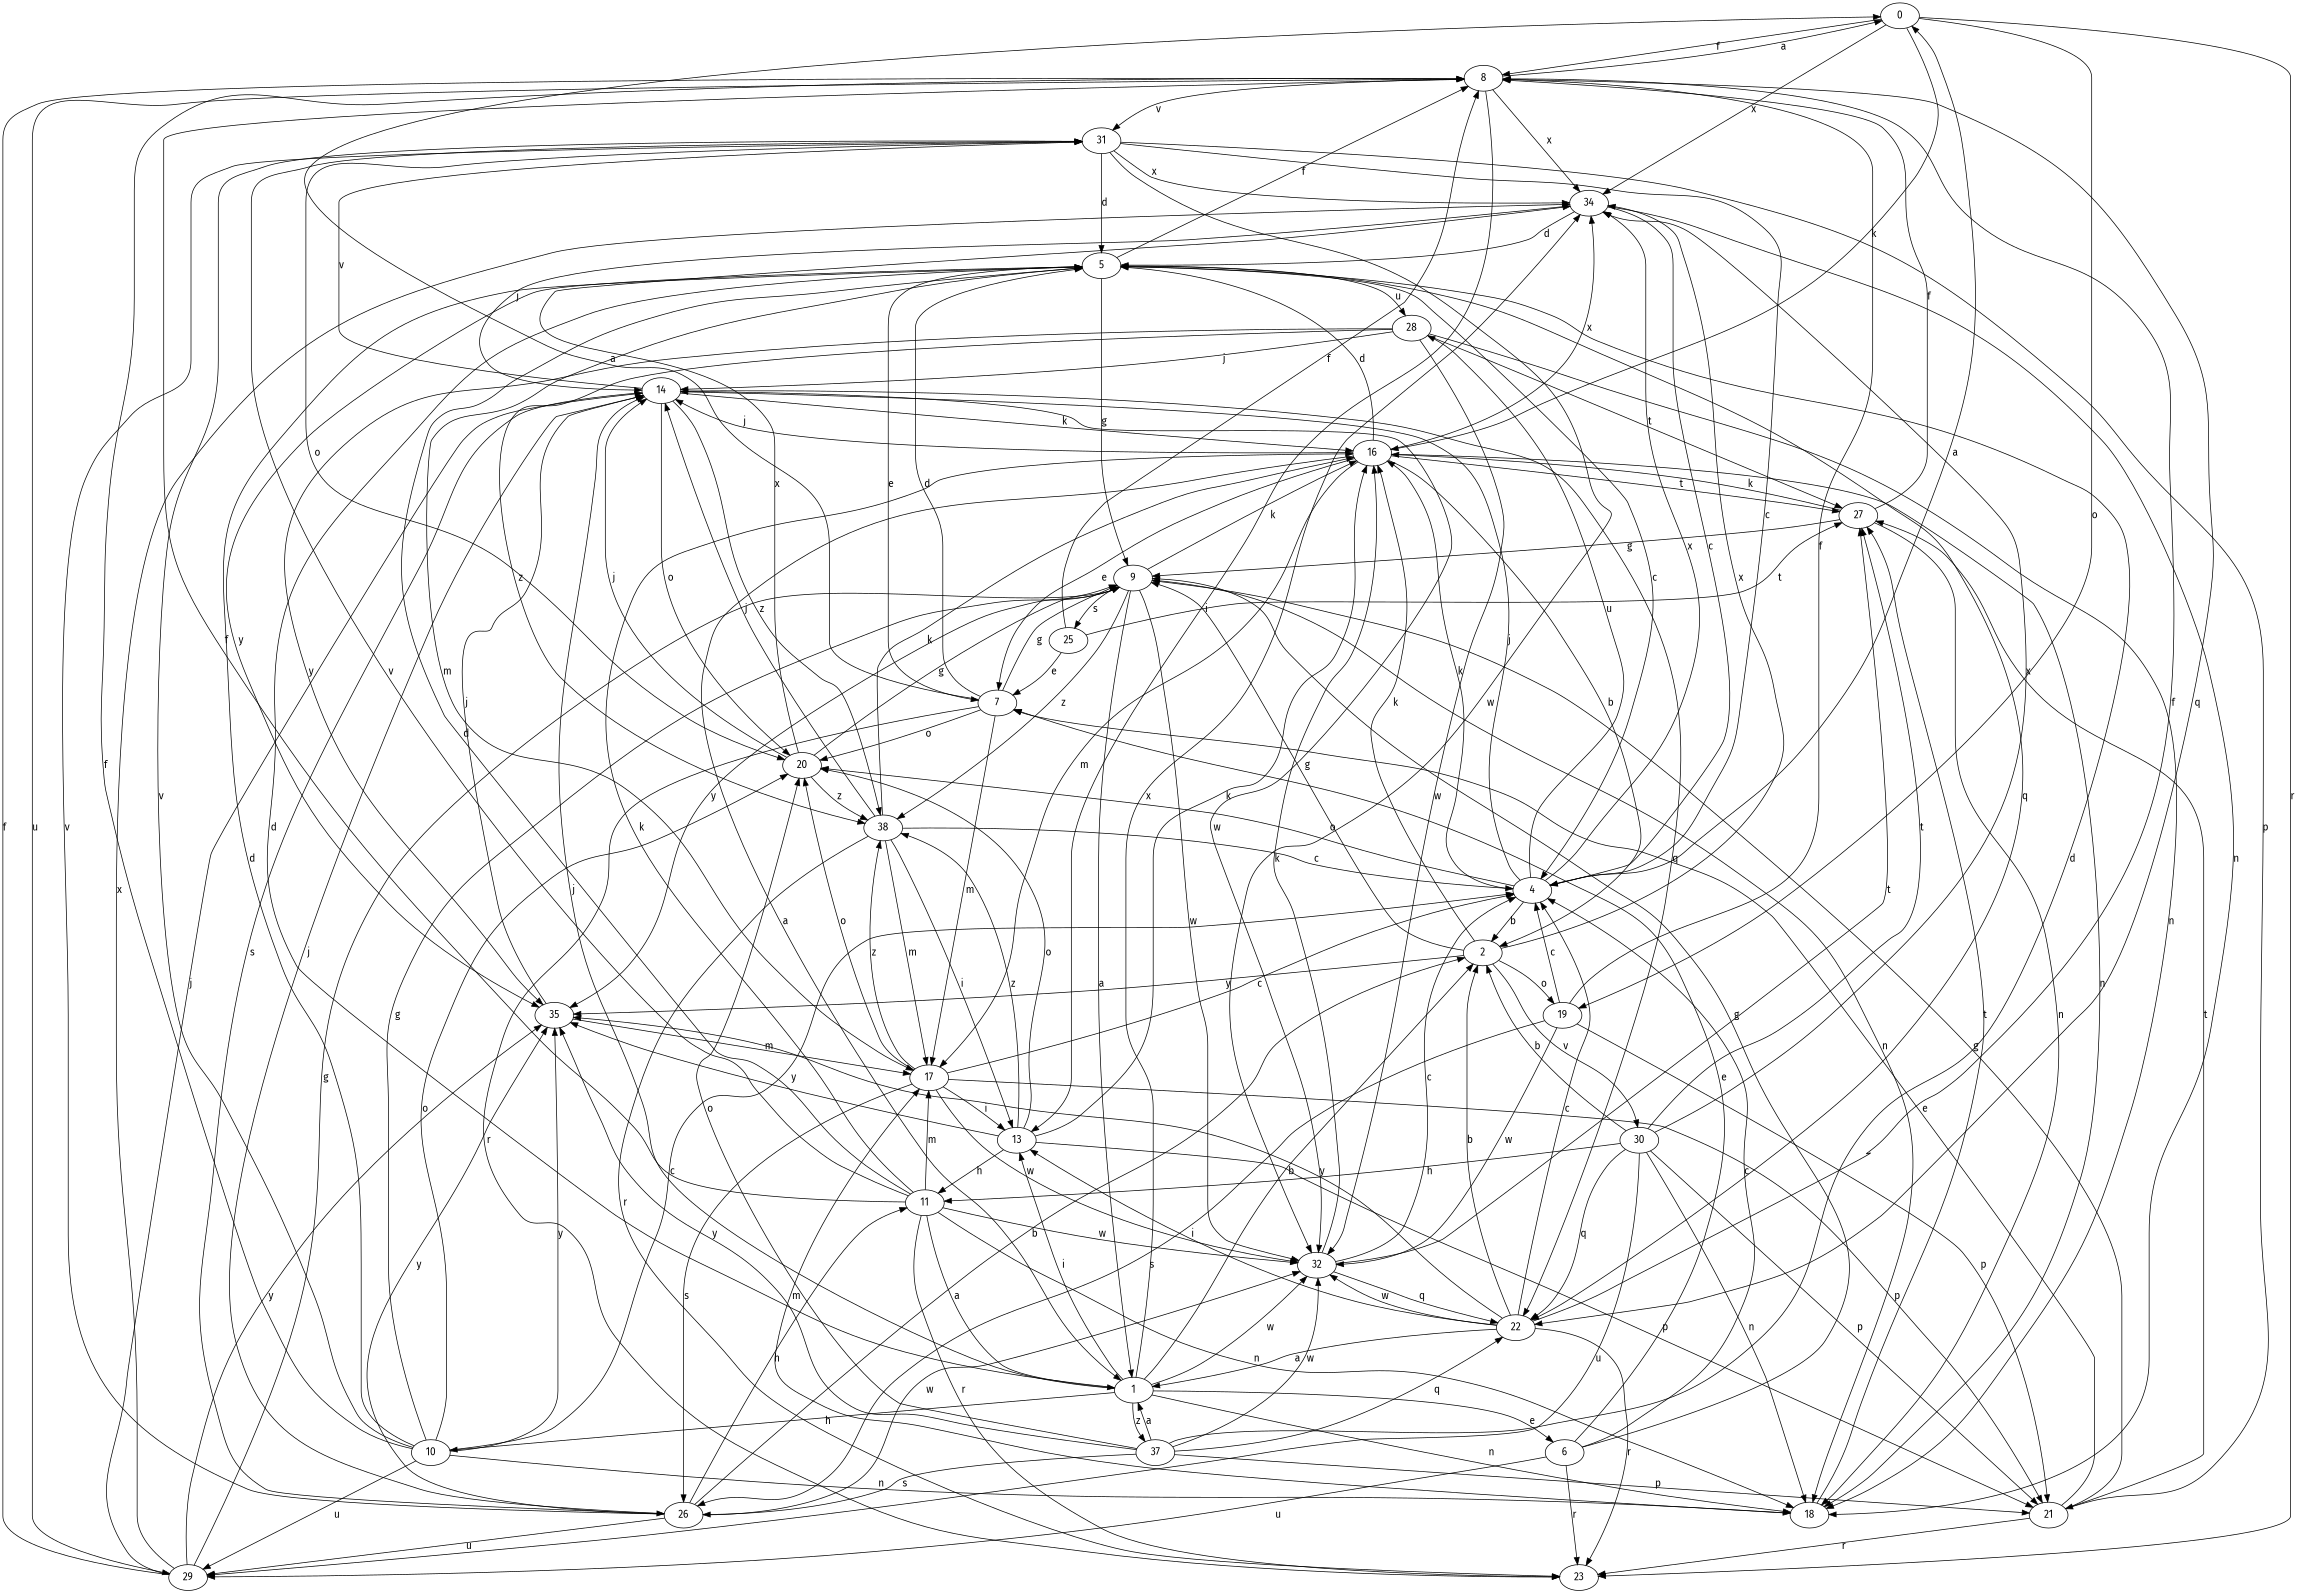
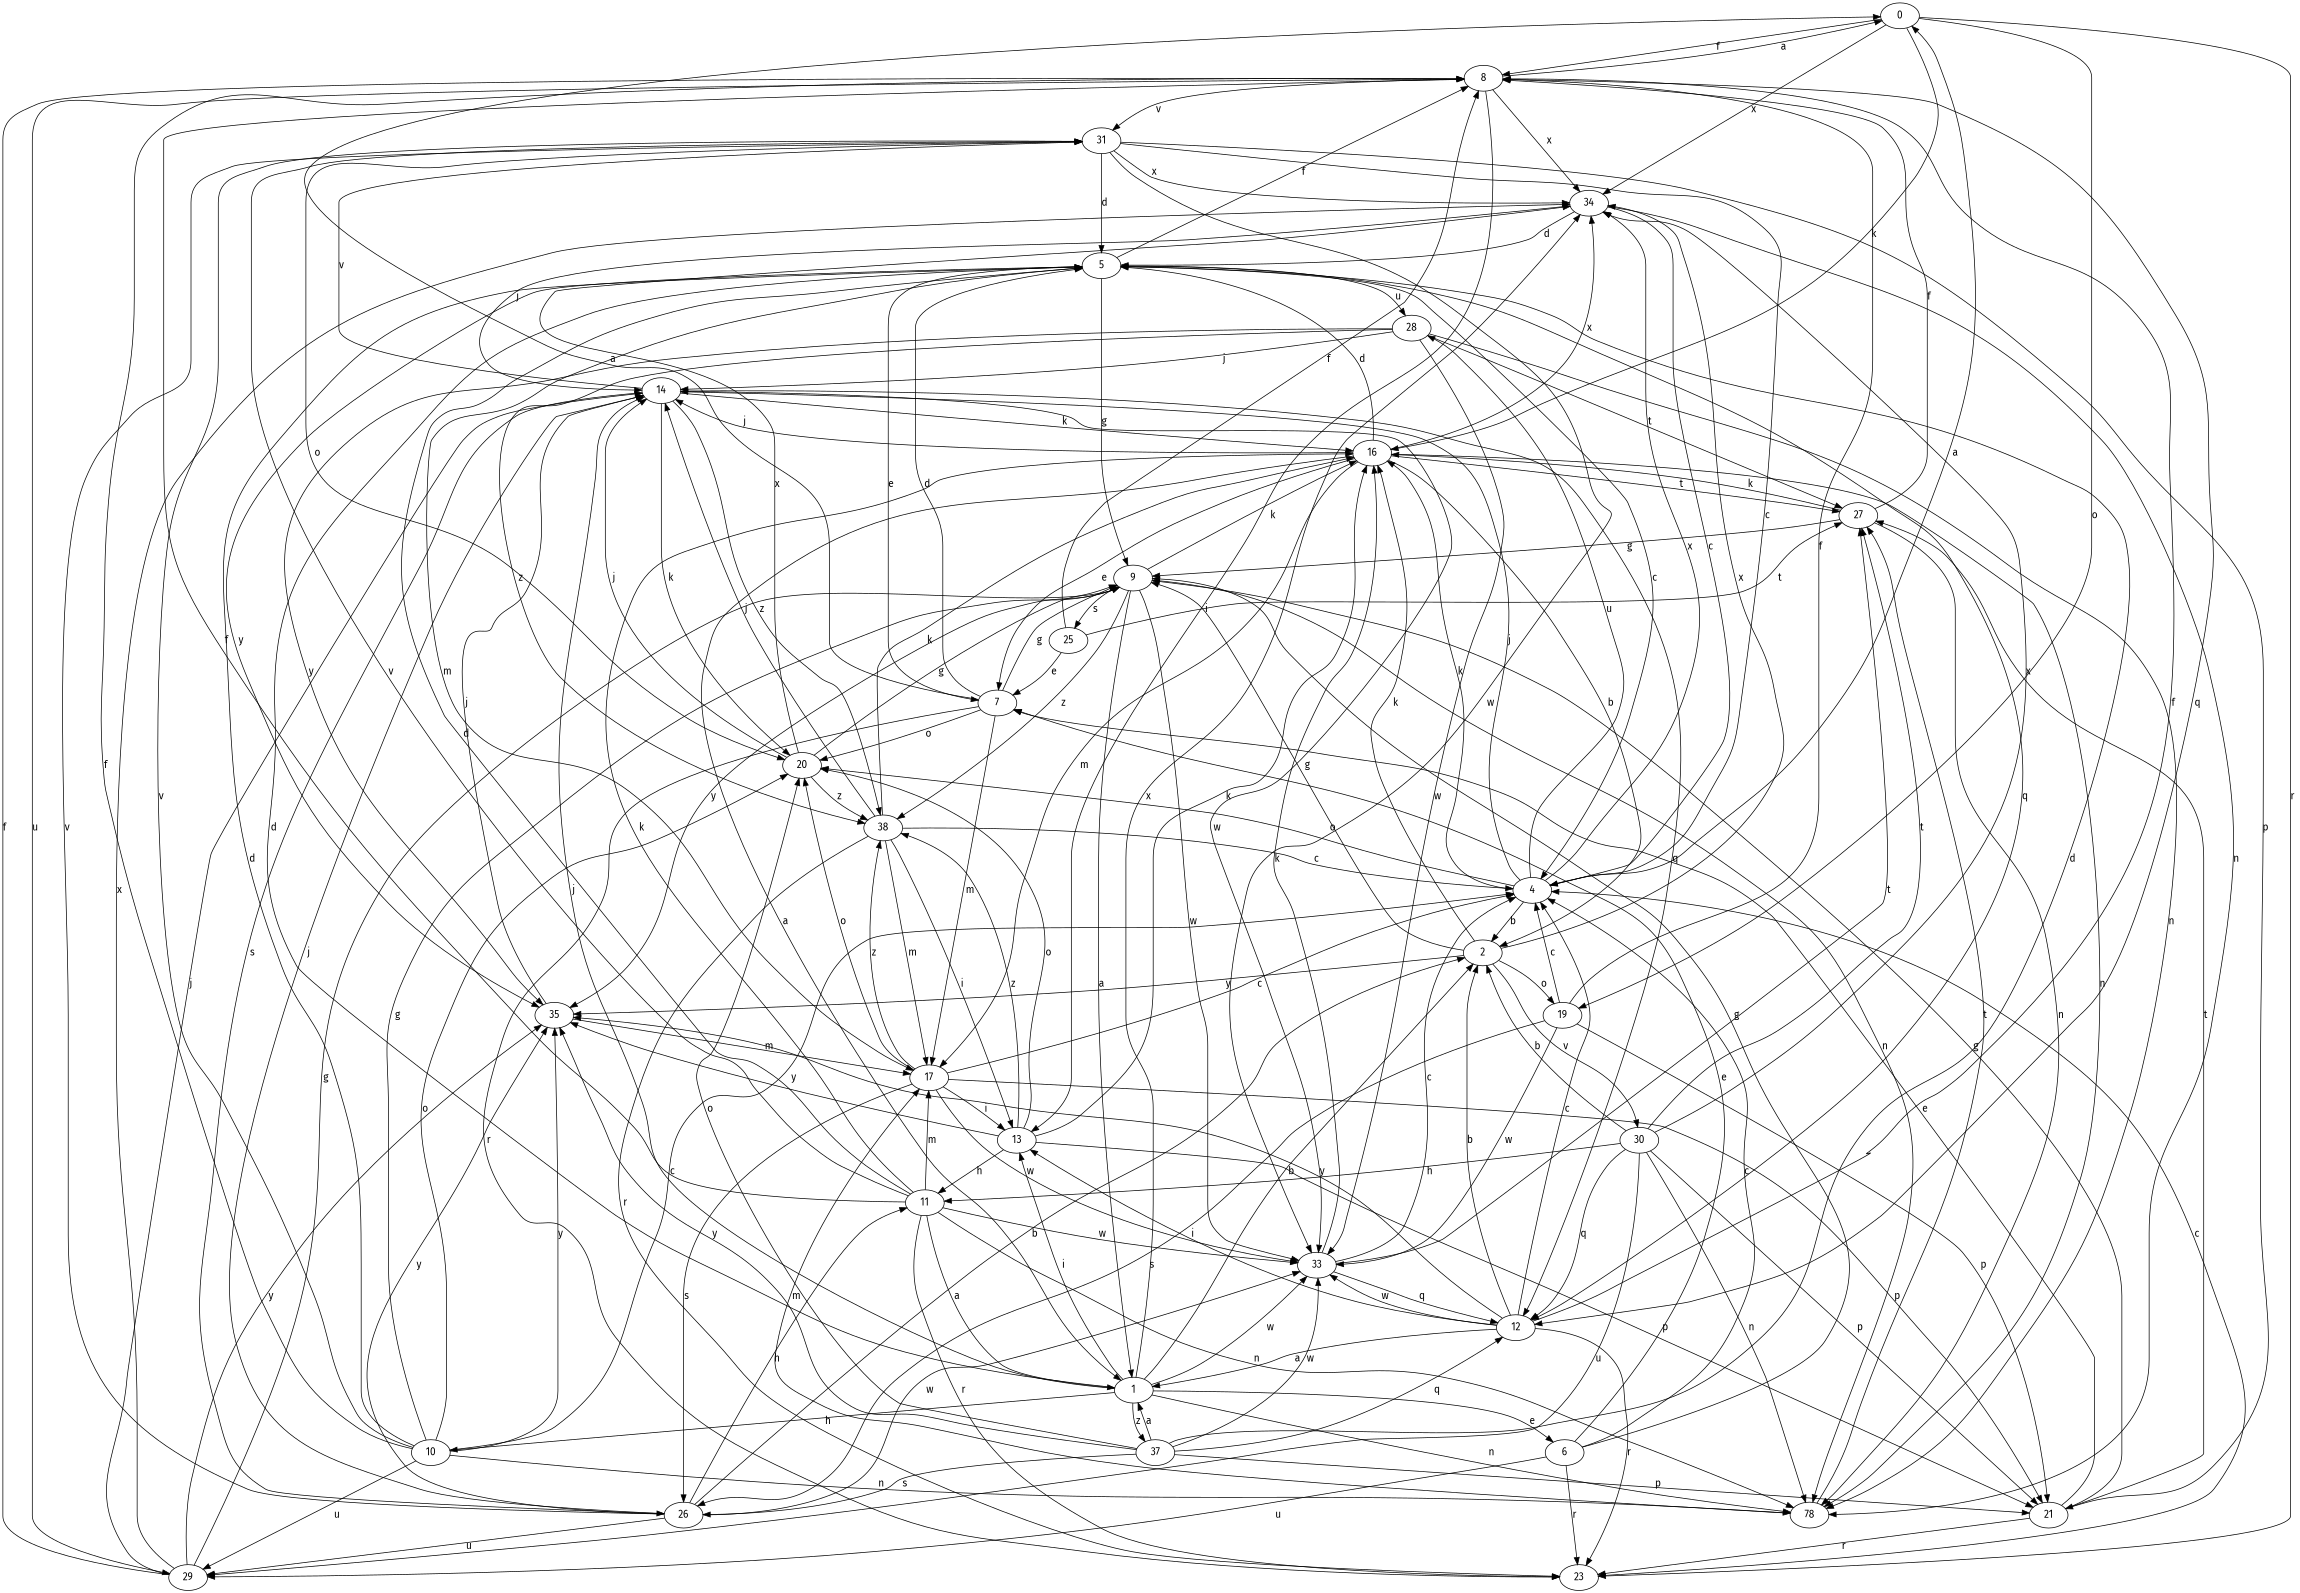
(671, 578) -> (671, 578)
(1317, 1265) -> (1317, 1265)
none -> (2216, 1297)
(1516, 1328) -> (1516, 1328)
(1810, 1515) -> (1810, 1515)
